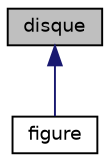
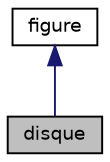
(55, 91) -> (55, 91)
